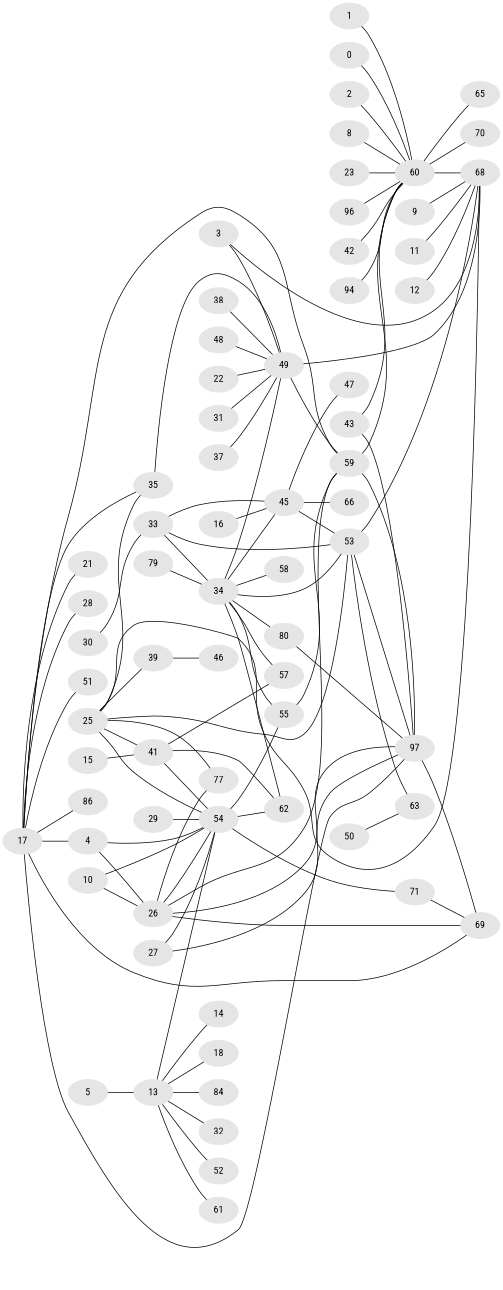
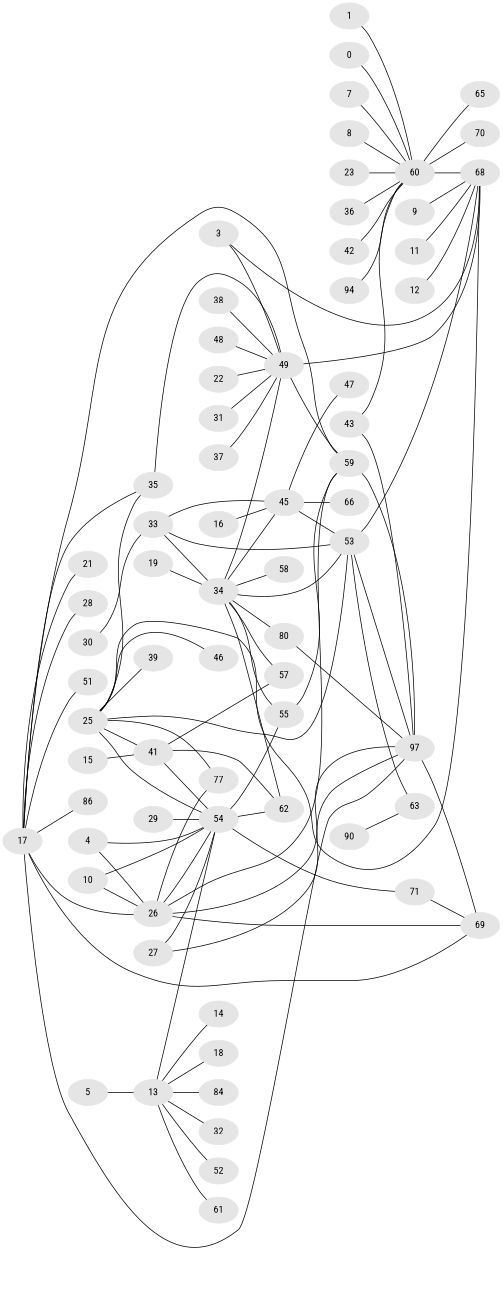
(349, 94) -> (349, 94)
(349, 212) -> (349, 212)
(386, 367) -> none
(153, 564) -> (153, 564)
(186, 658) -> (131, 641)
(349, 837) -> (349, 837)
(55, 841) -> (71, 901)
